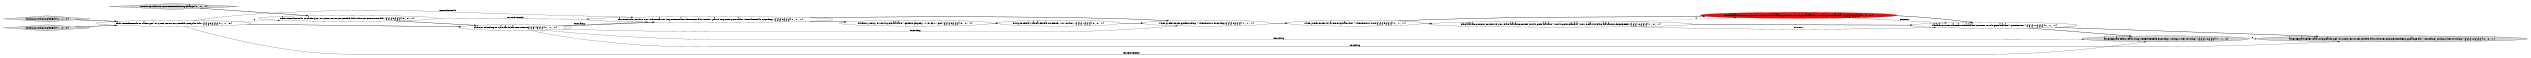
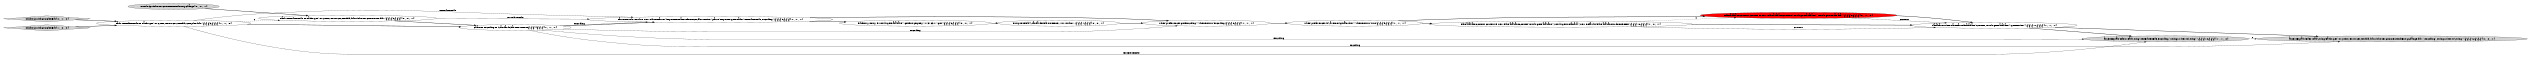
(174, 6) -> (174, 6)
